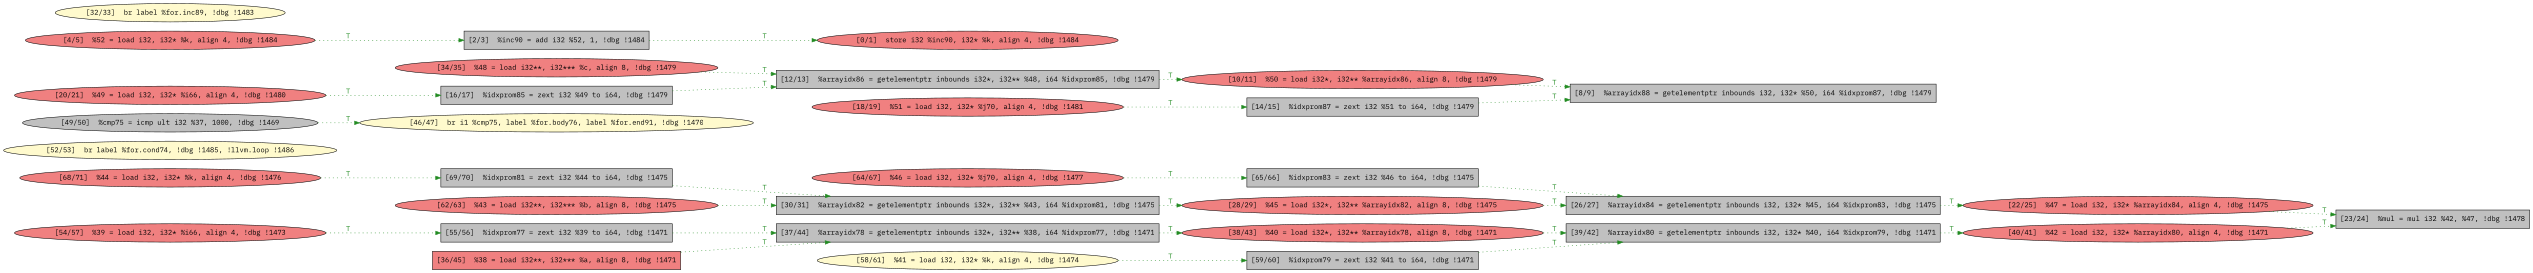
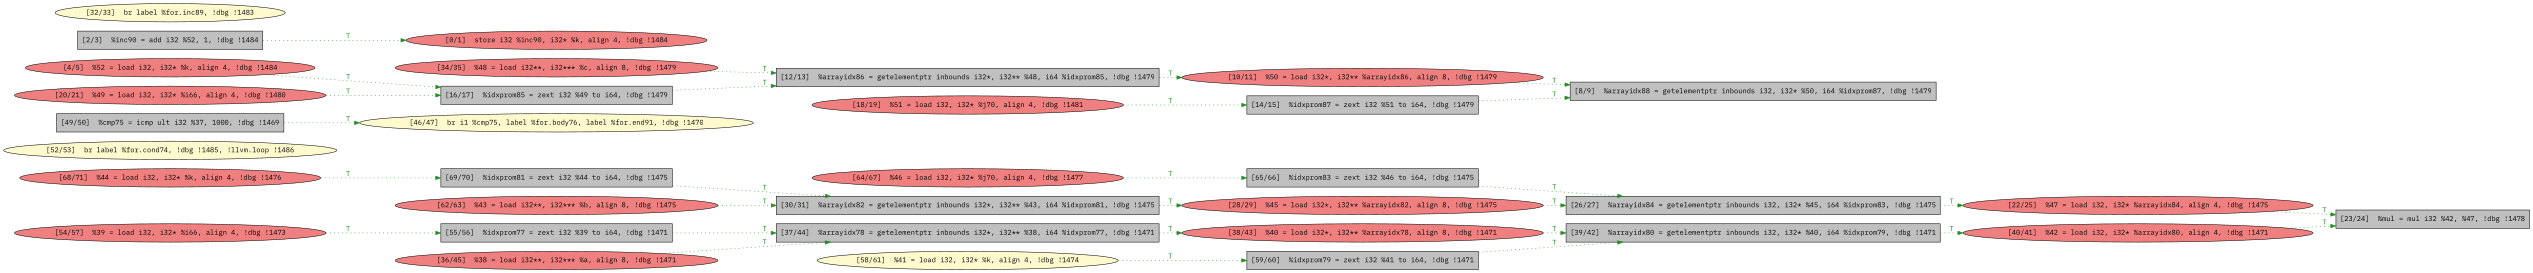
(387, 40) -> (350, 81)
(170, 123) -> (170, 123)
(557, 260) -> (557, 260)
